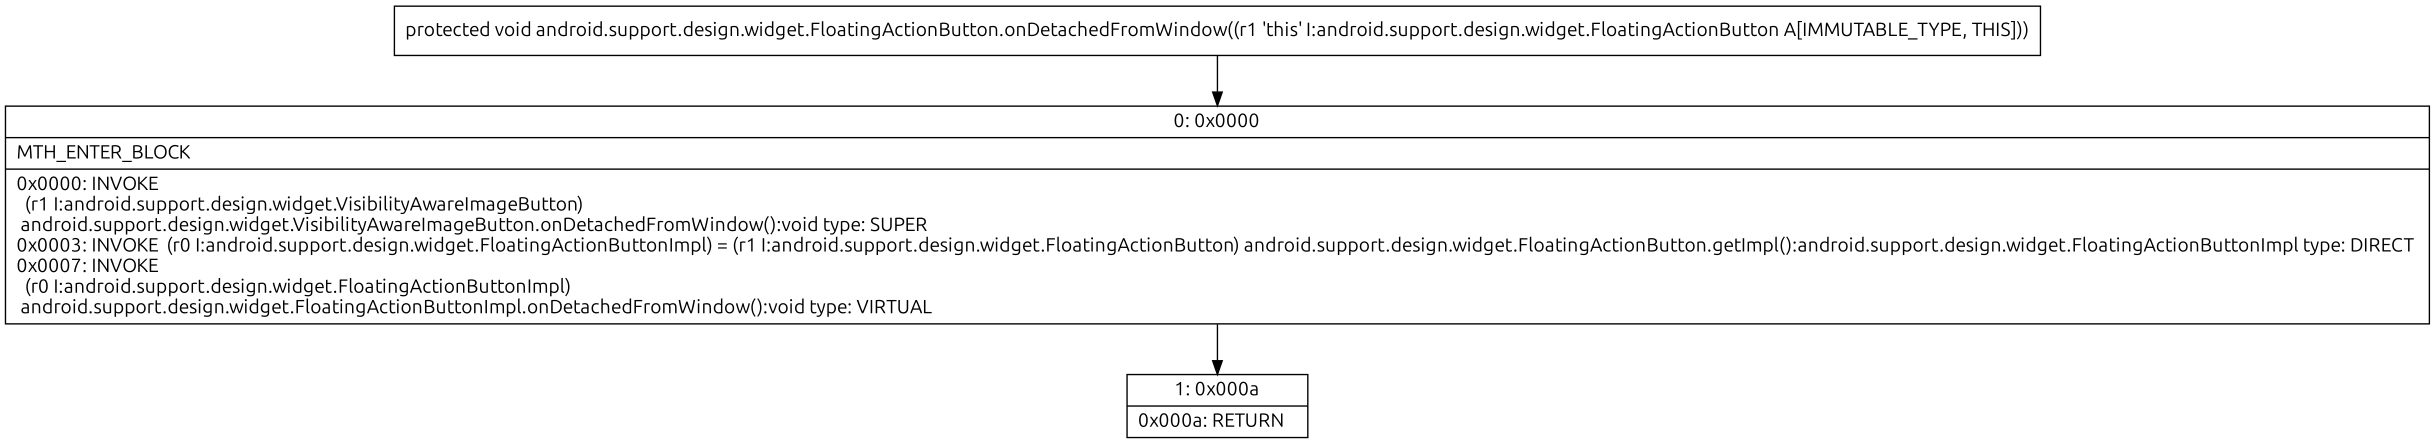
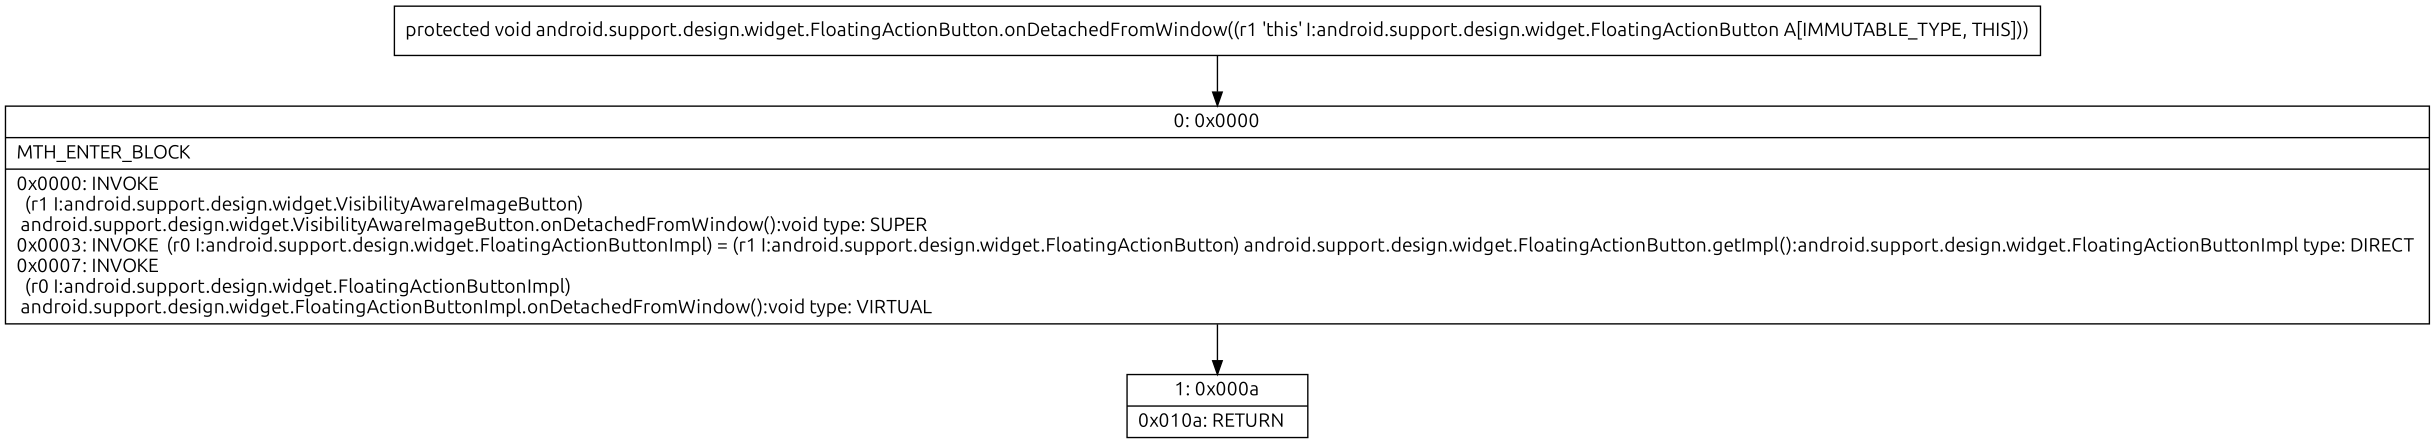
(1217, 421) -> (1217, 421)
